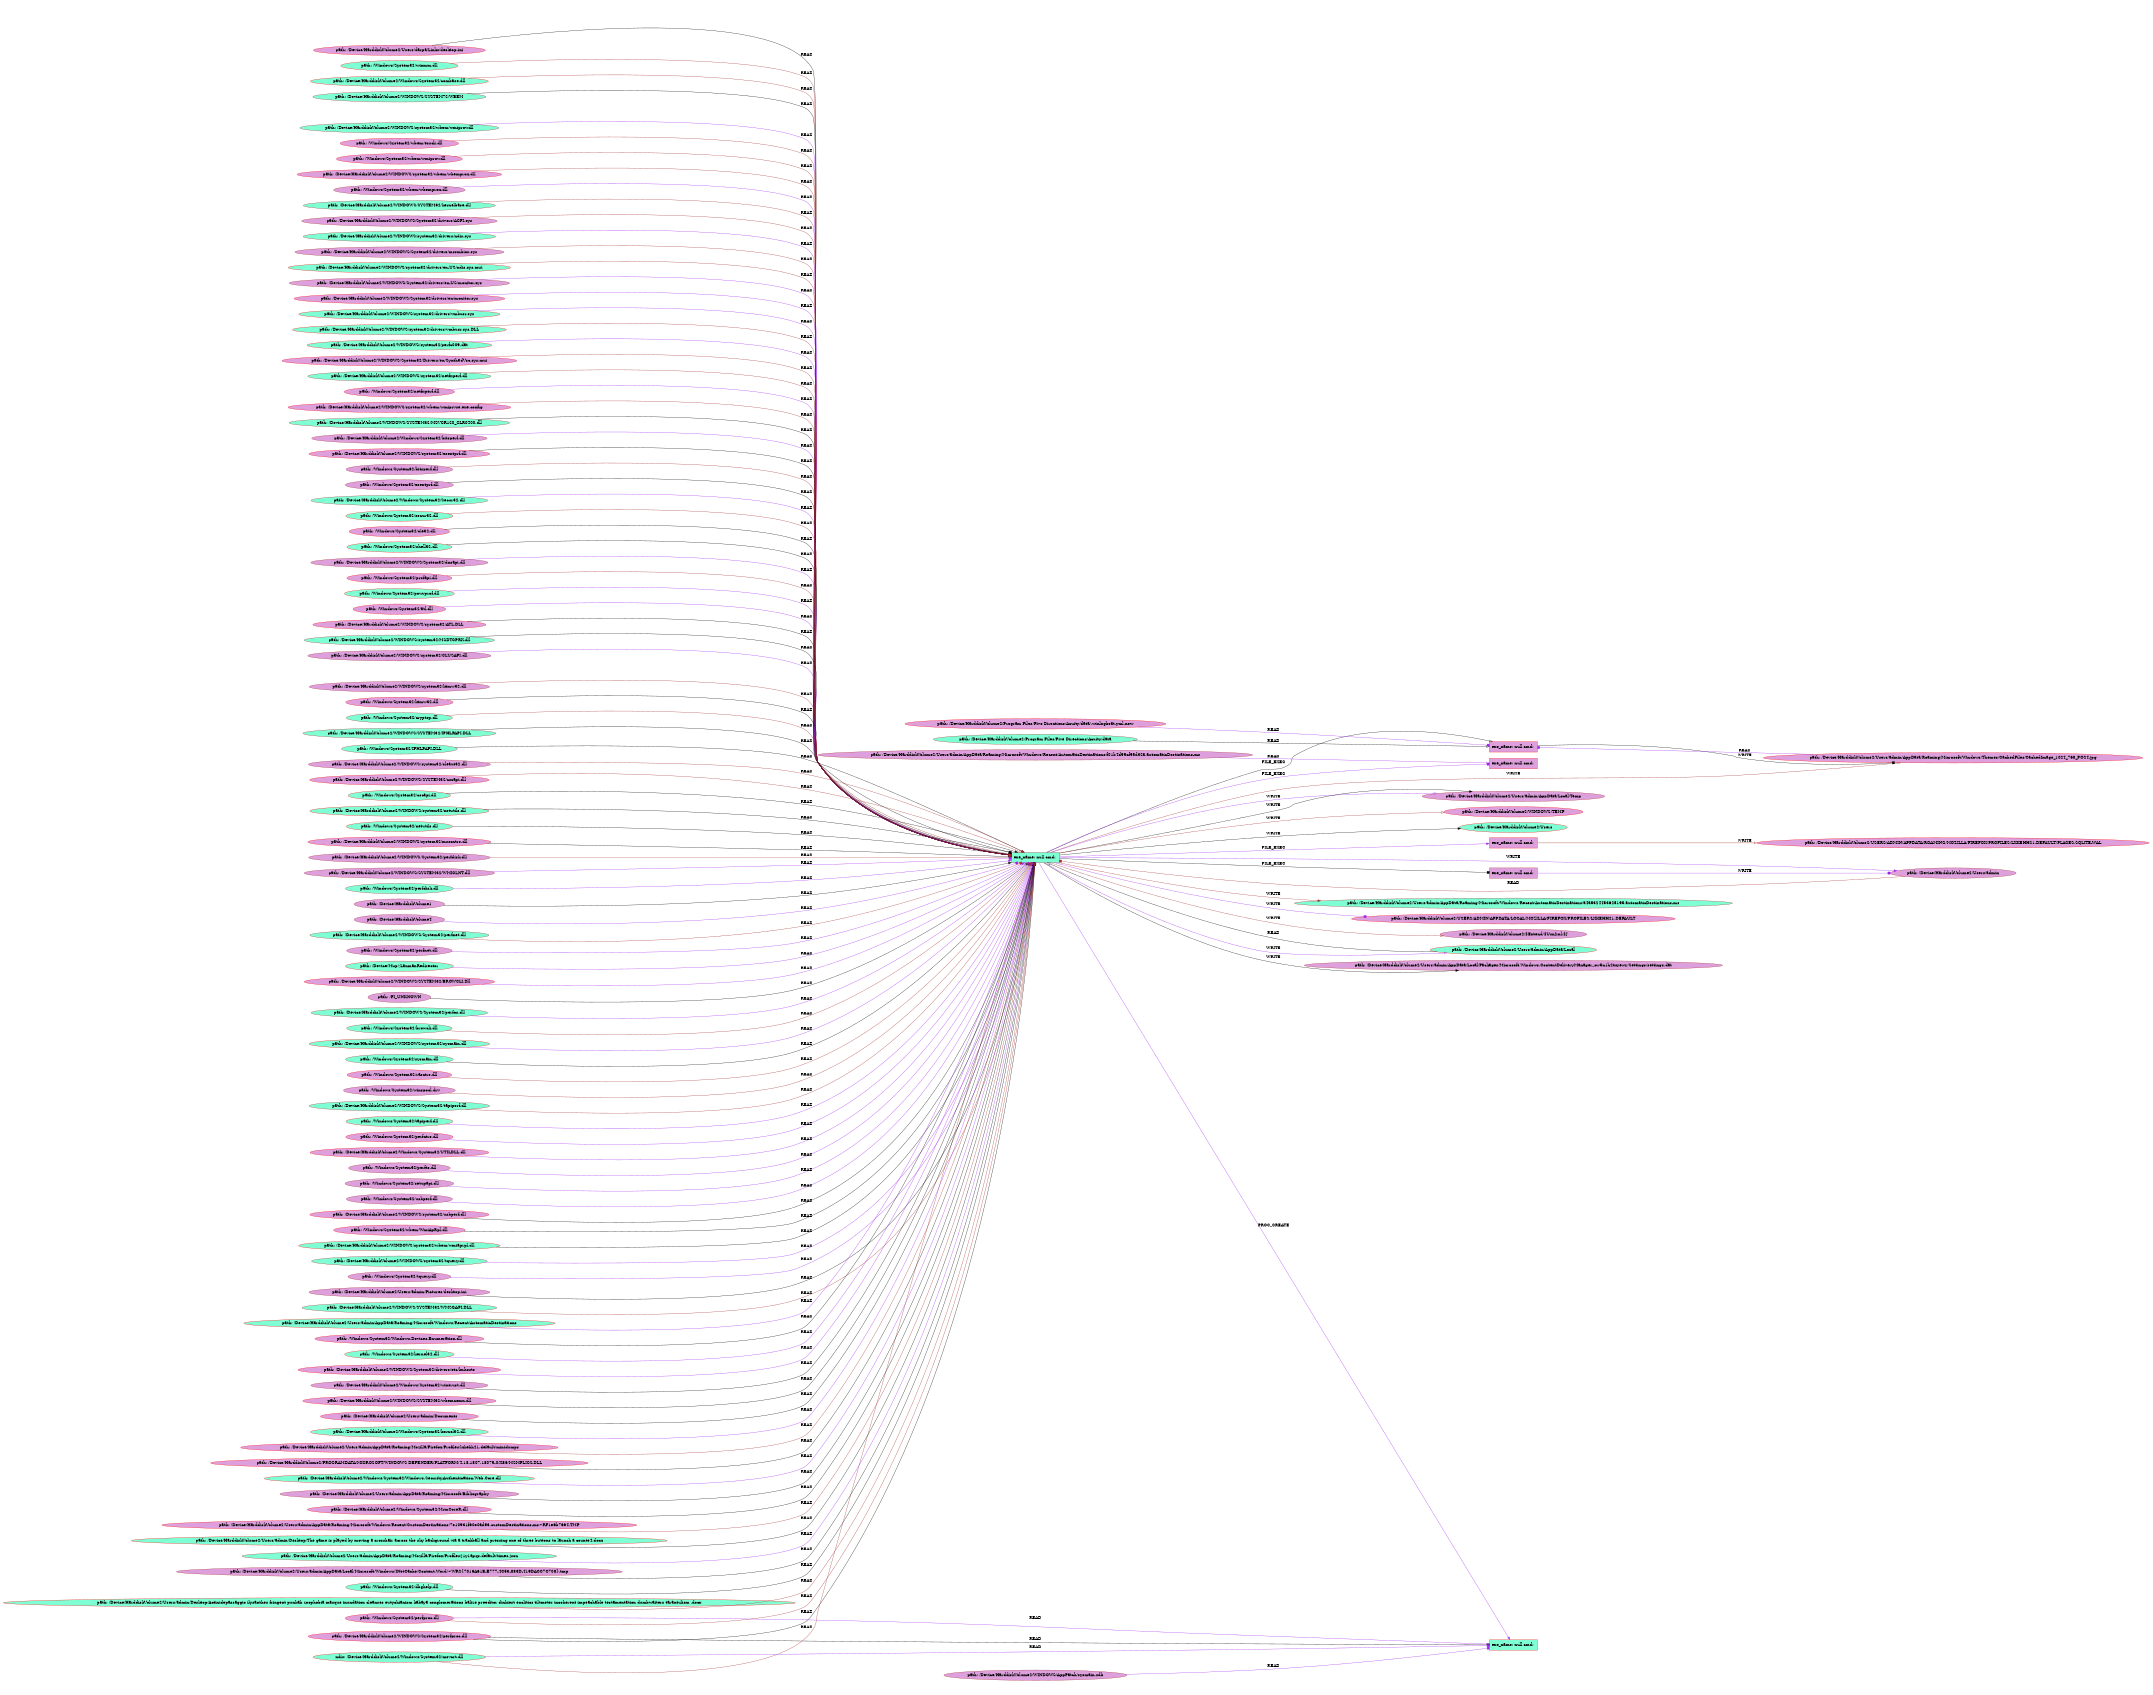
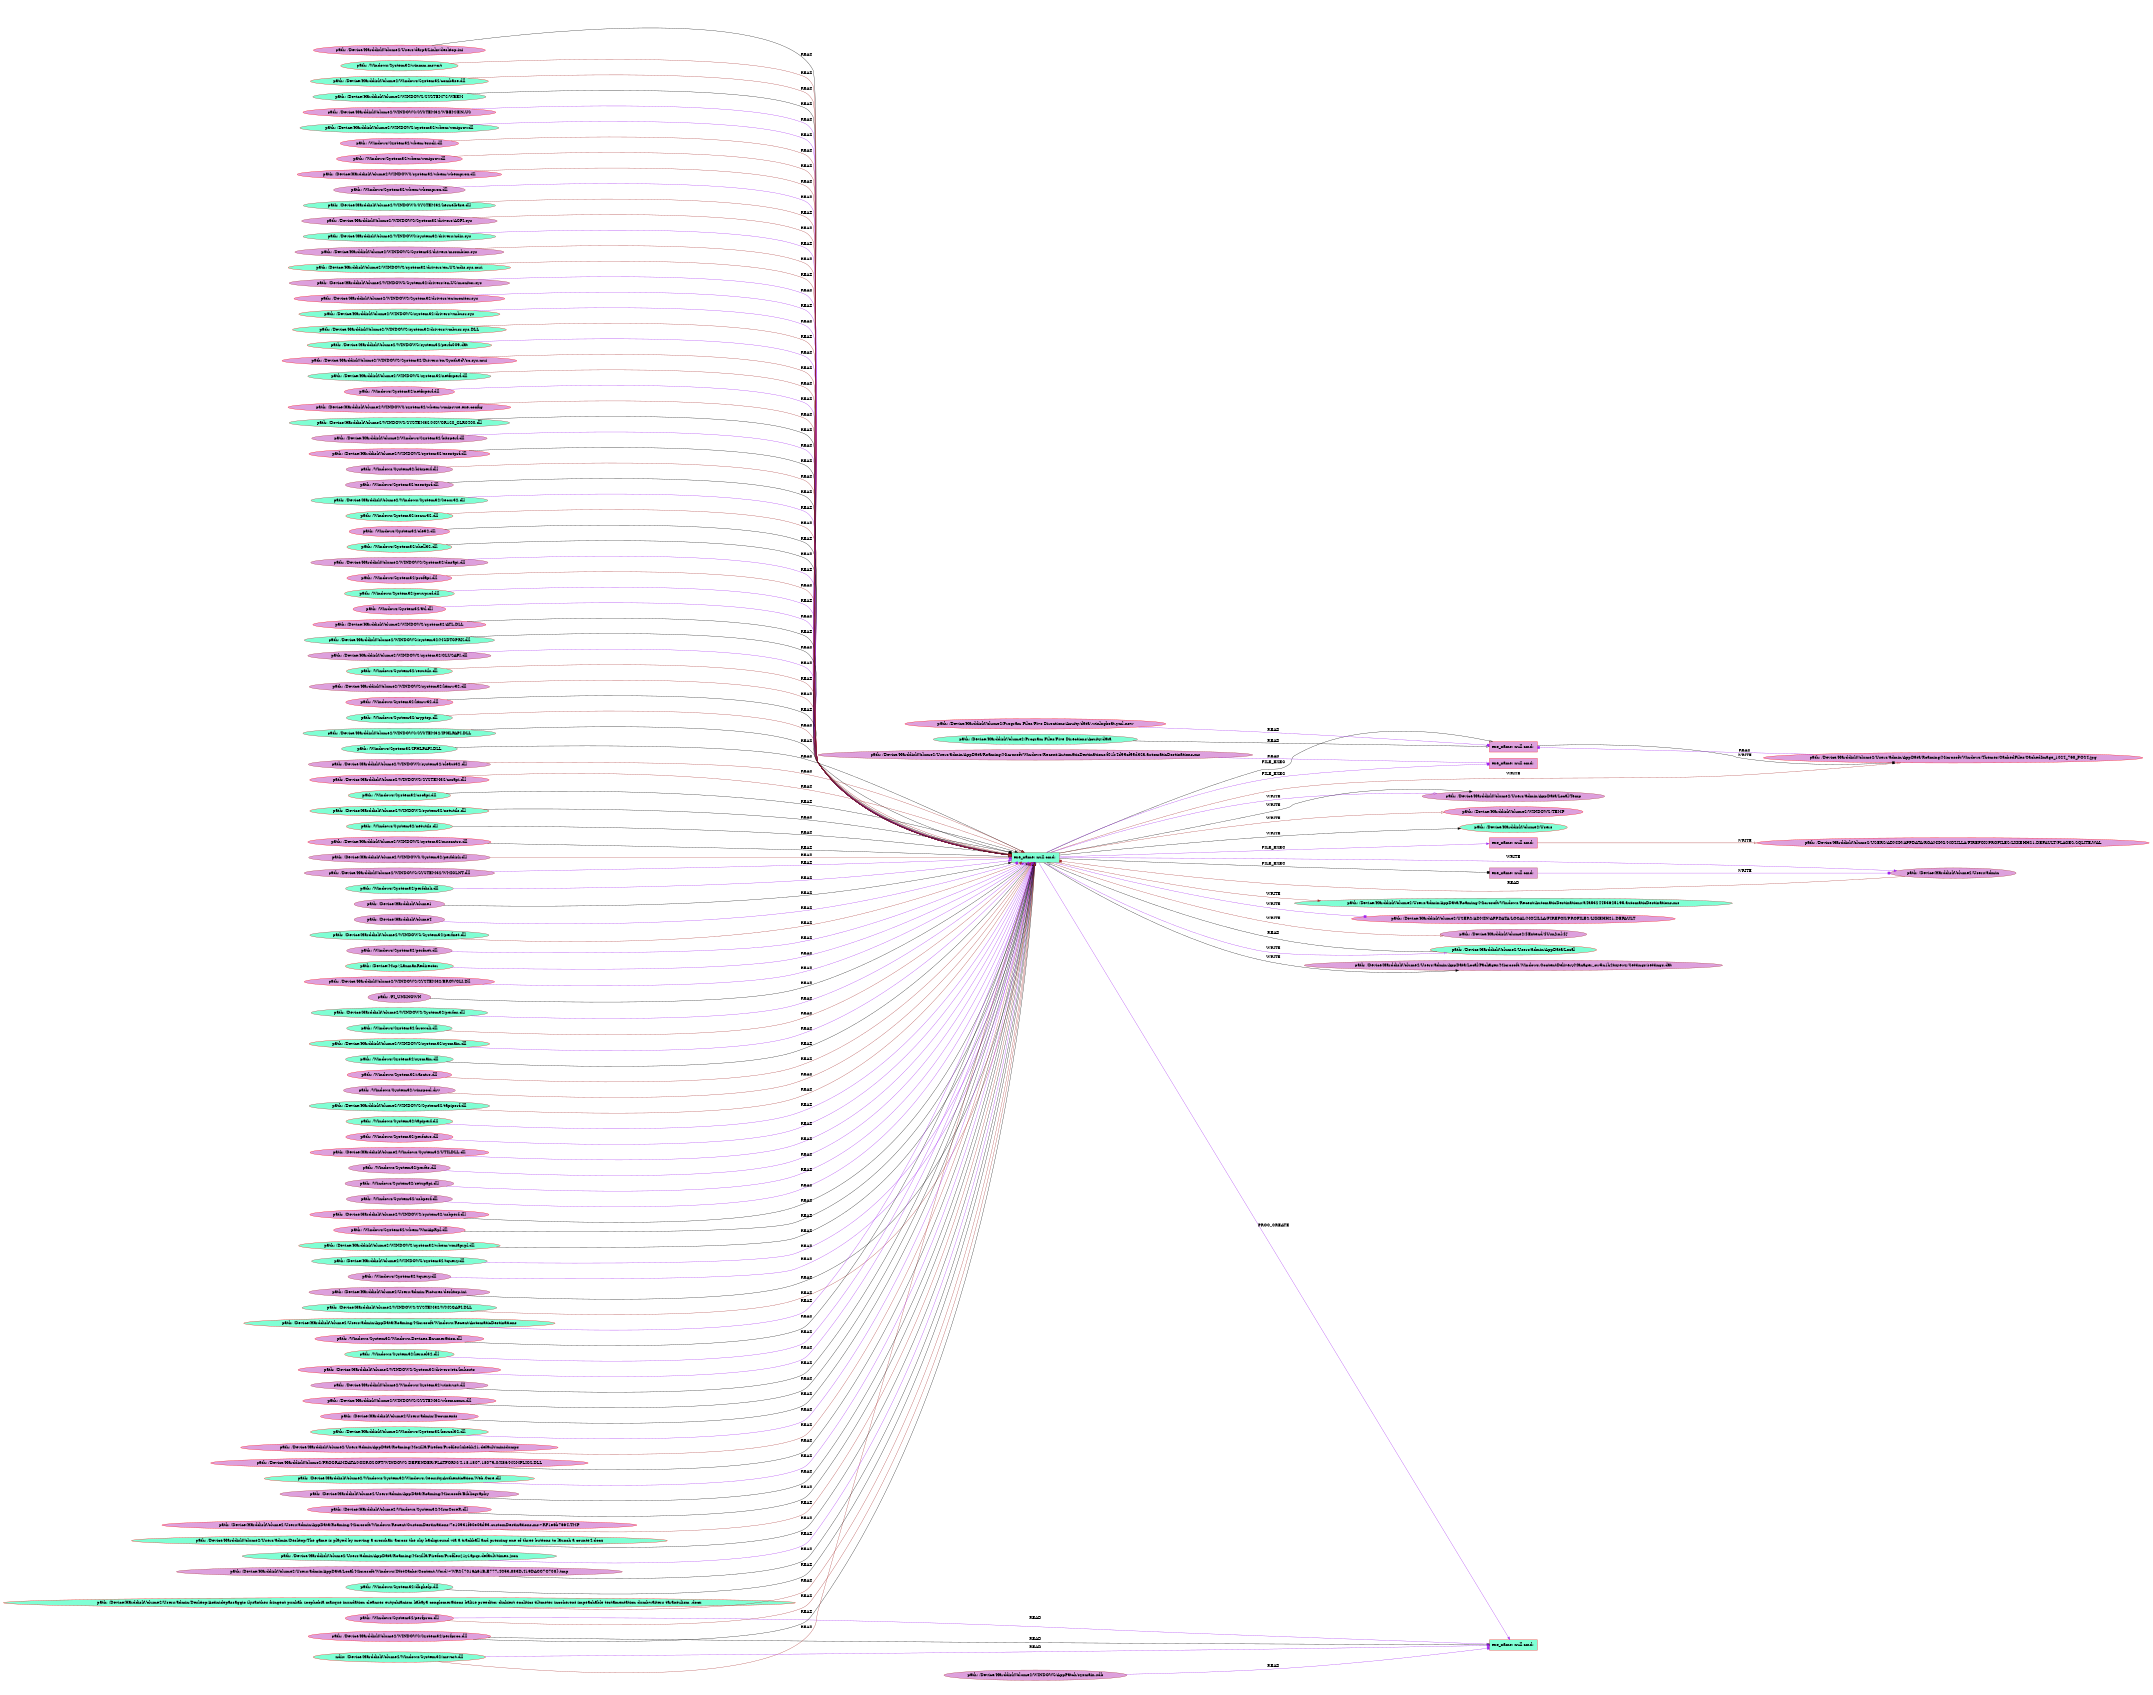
(399, 66) -> (399, 66)
none -> (399, 112)
none -> (399, 671)
